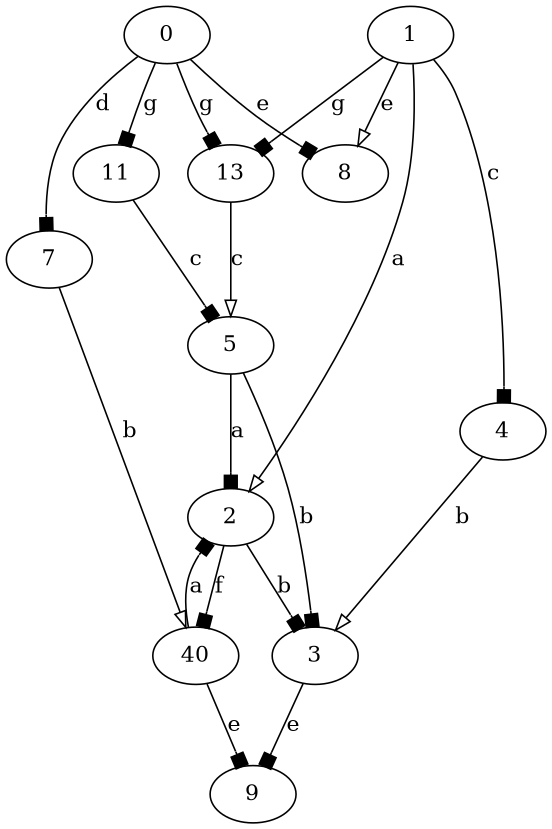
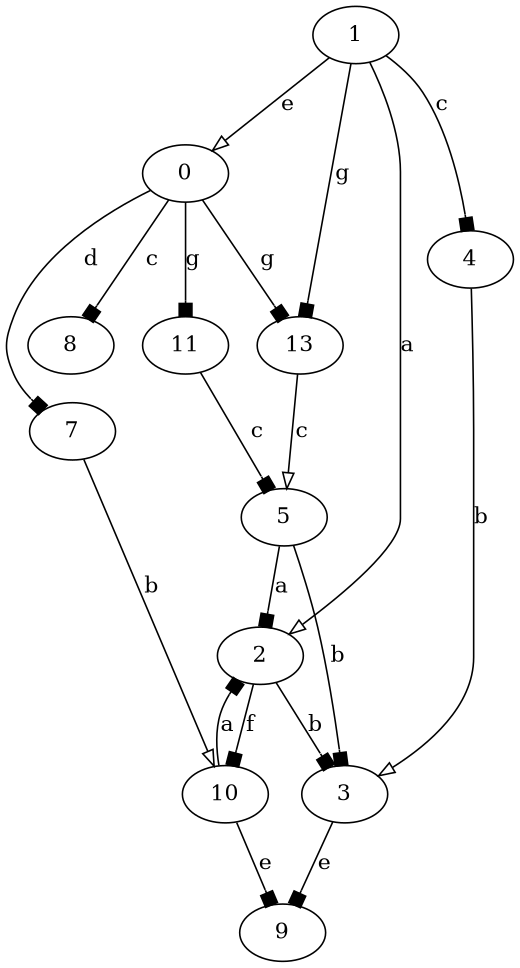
(382, 97) -> (277, 99)
(263, 104) -> (152, 259)
(196, 656) -> (225, 794)
